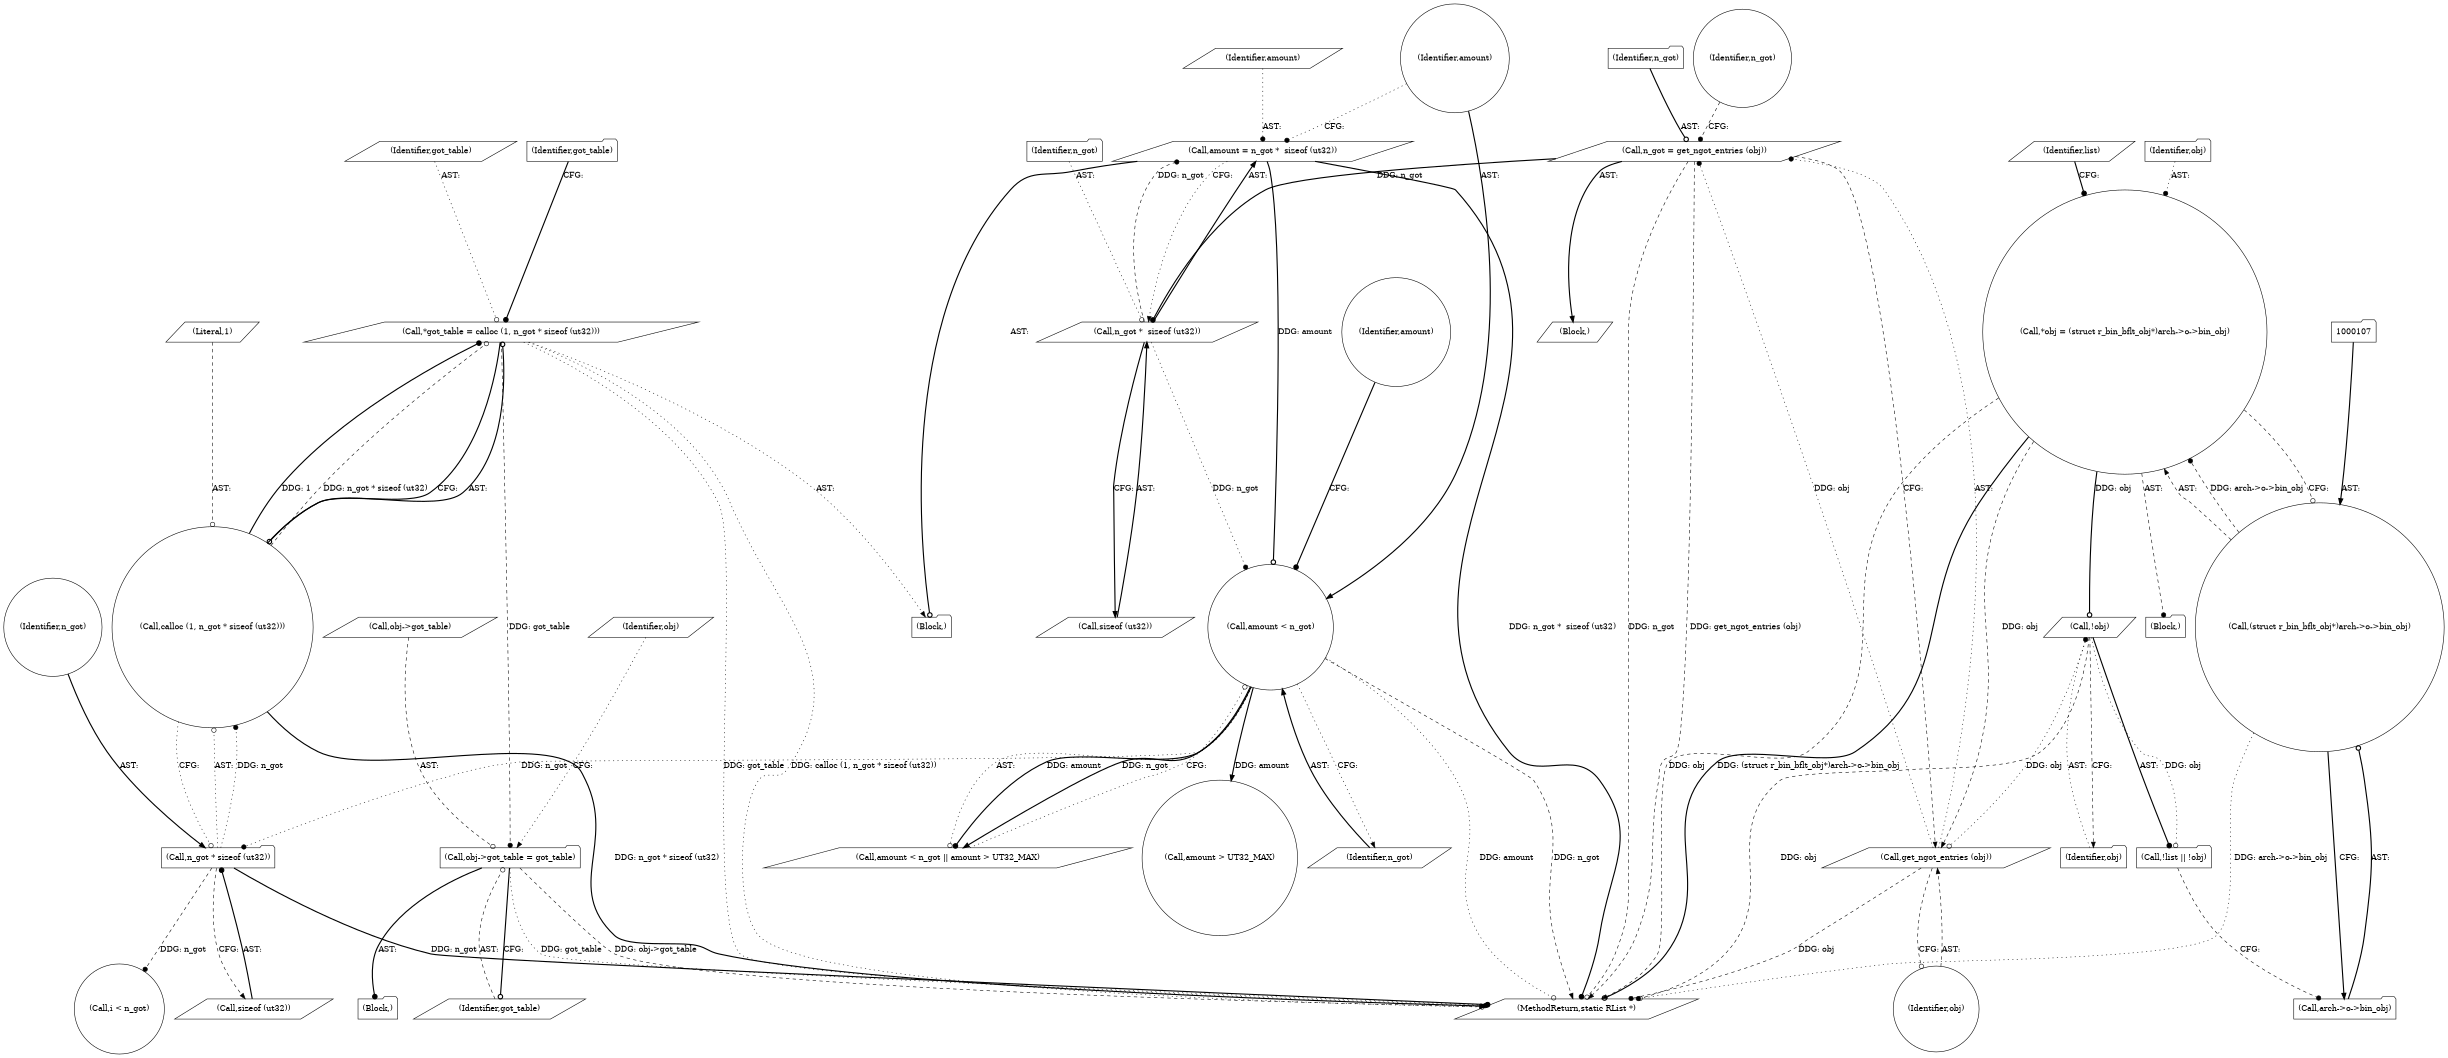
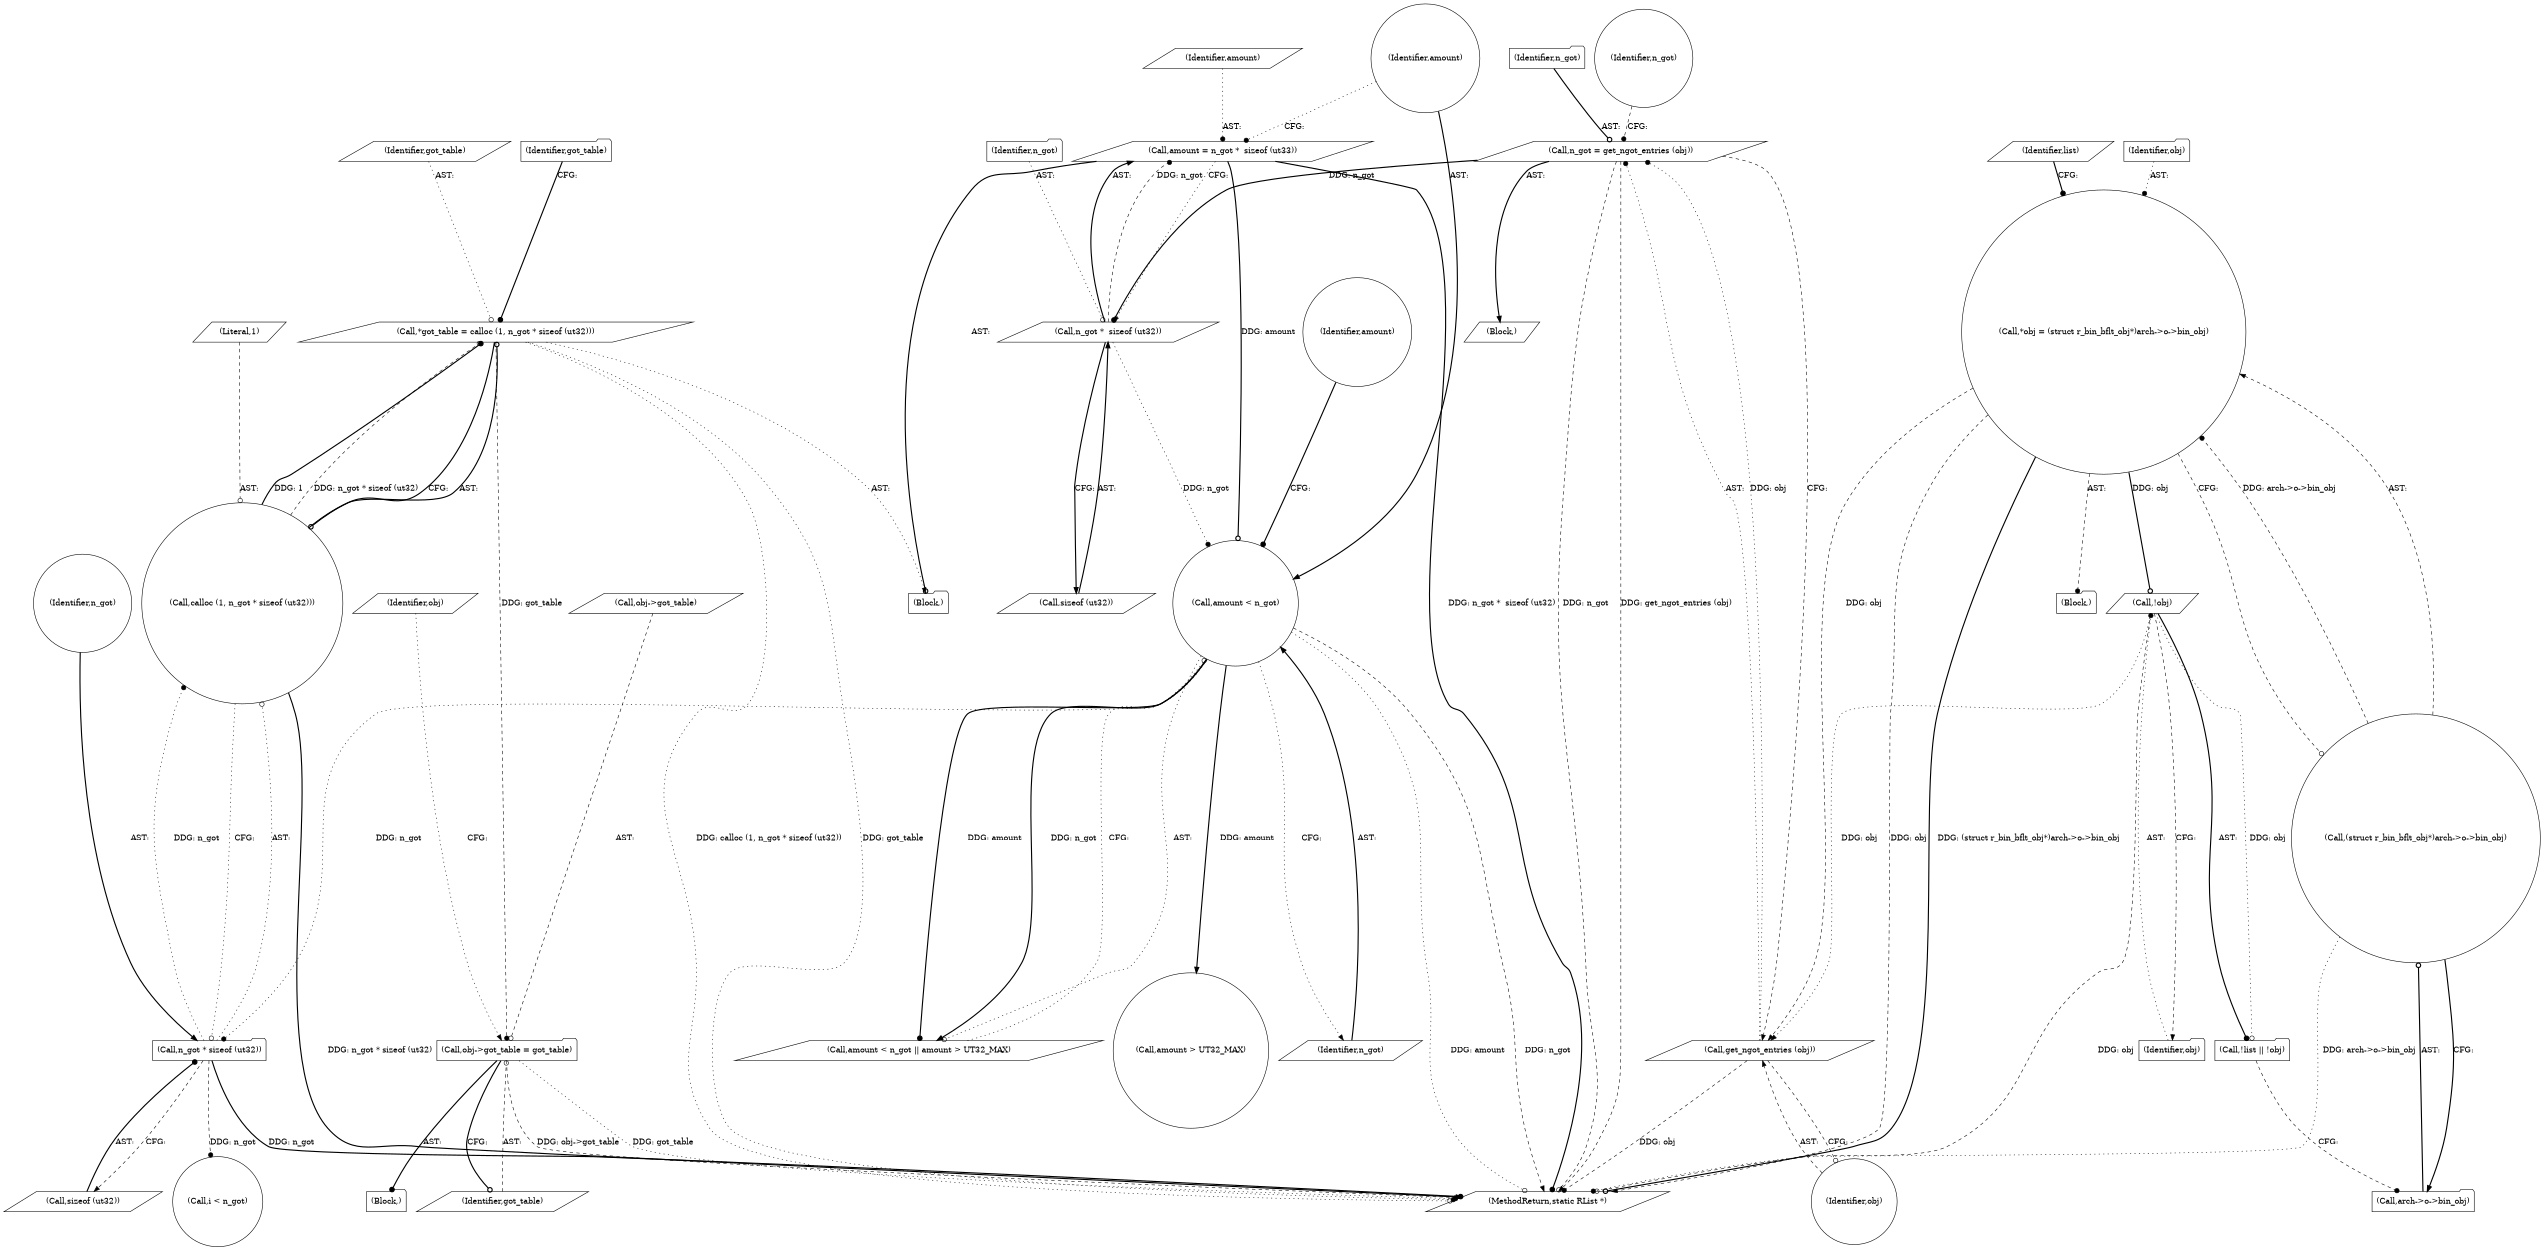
(1263, 151) -> (1223, 151)
(2354, 332) -> none
(2039, 747) -> (1853, 710)
